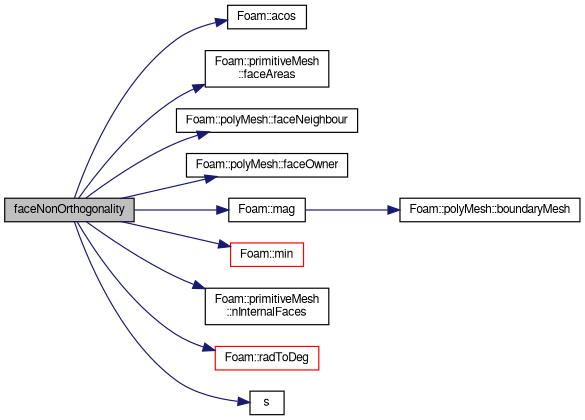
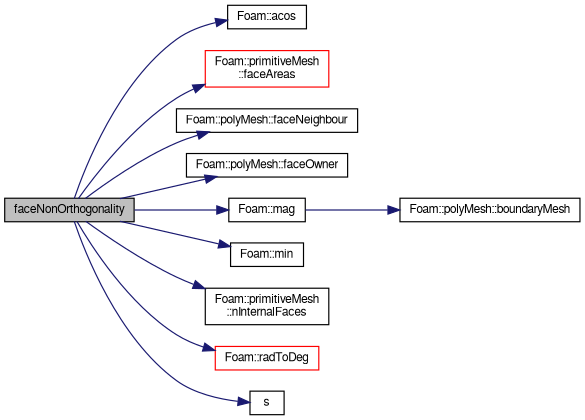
(267, 69) -> (267, 69)
(267, 255) -> (267, 255)
